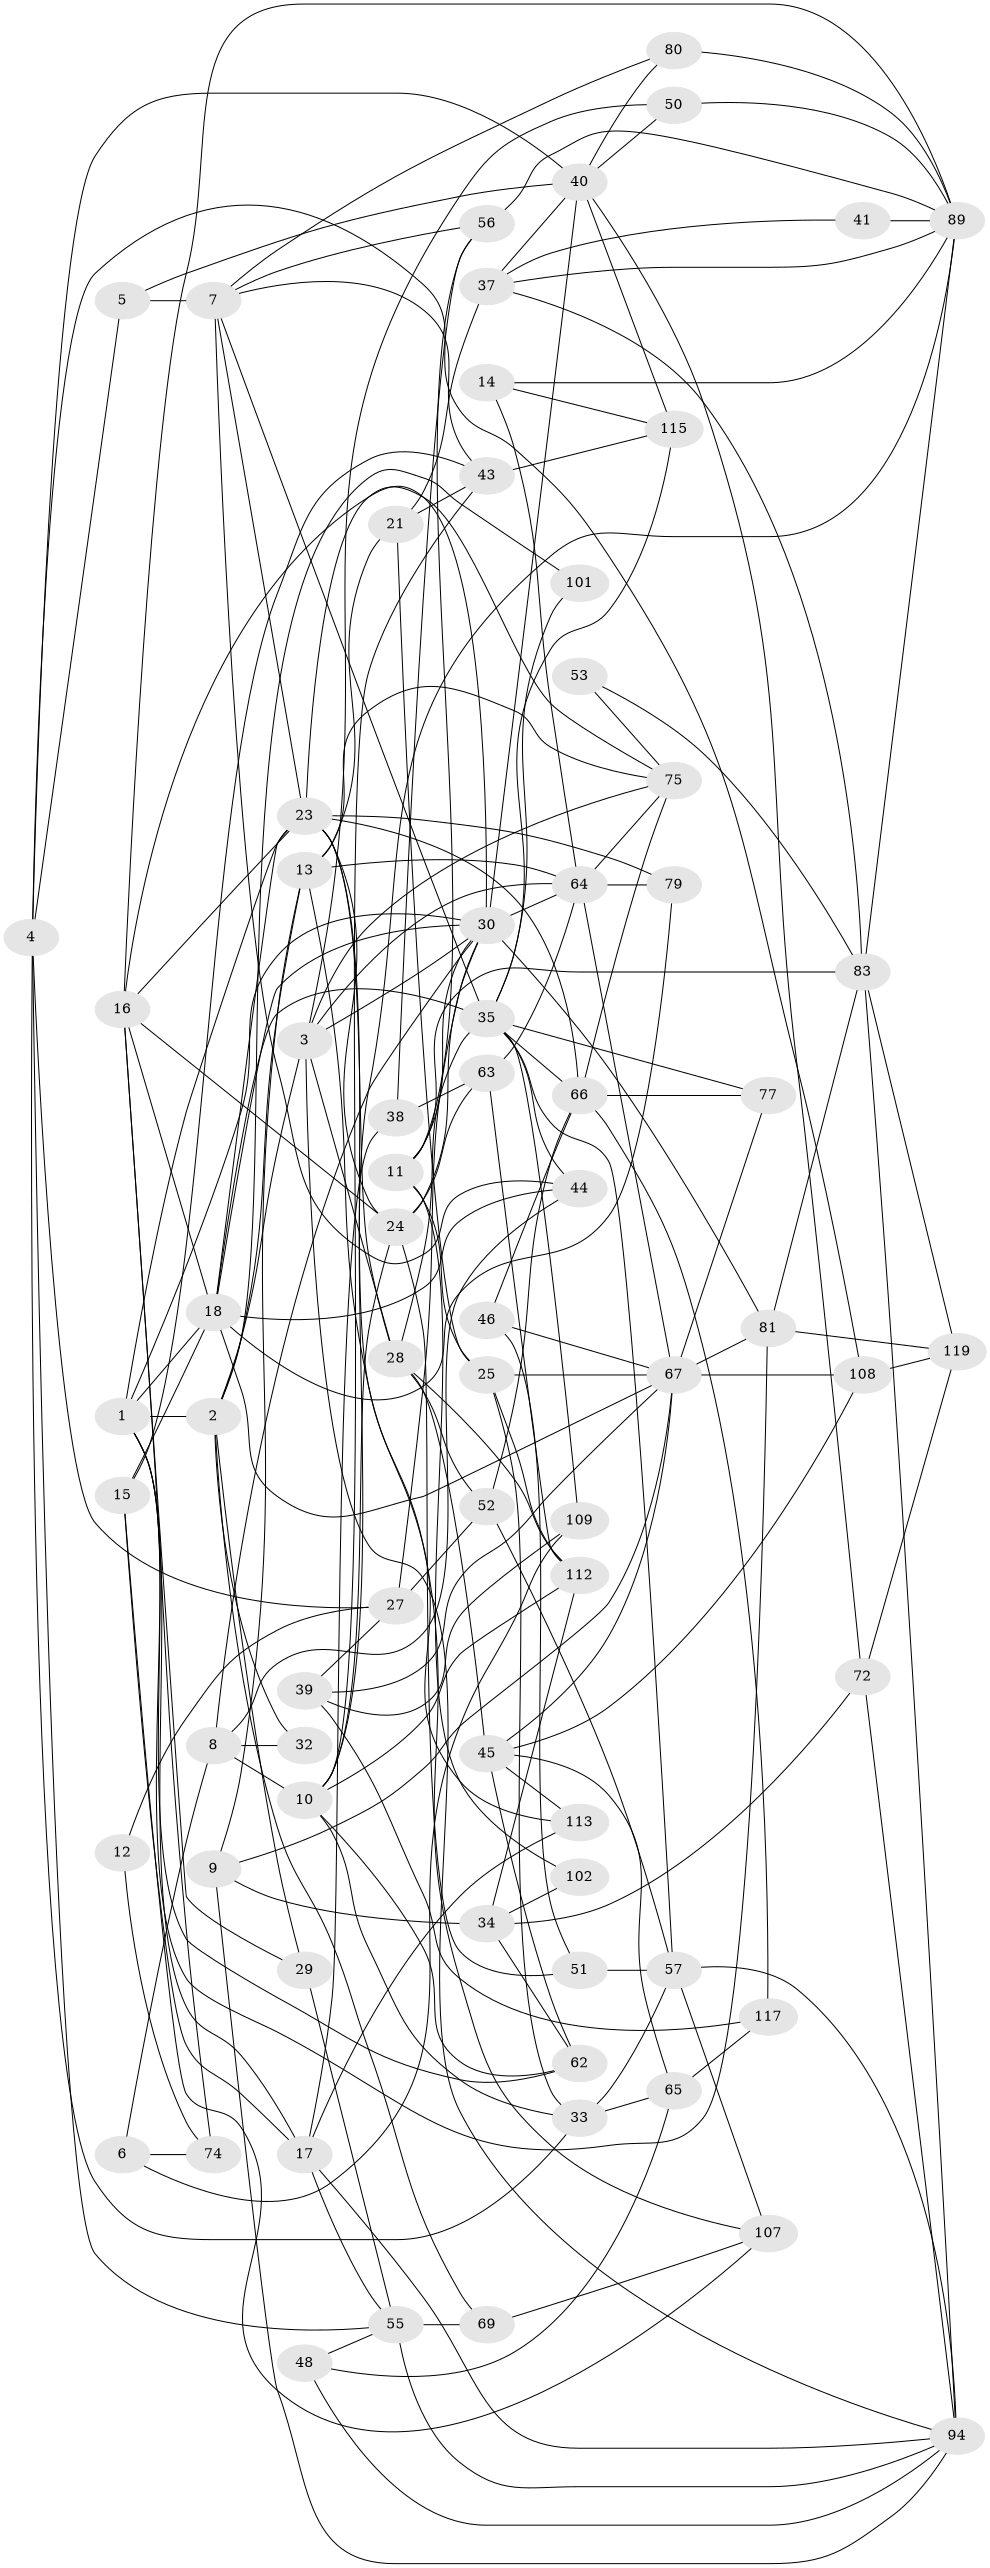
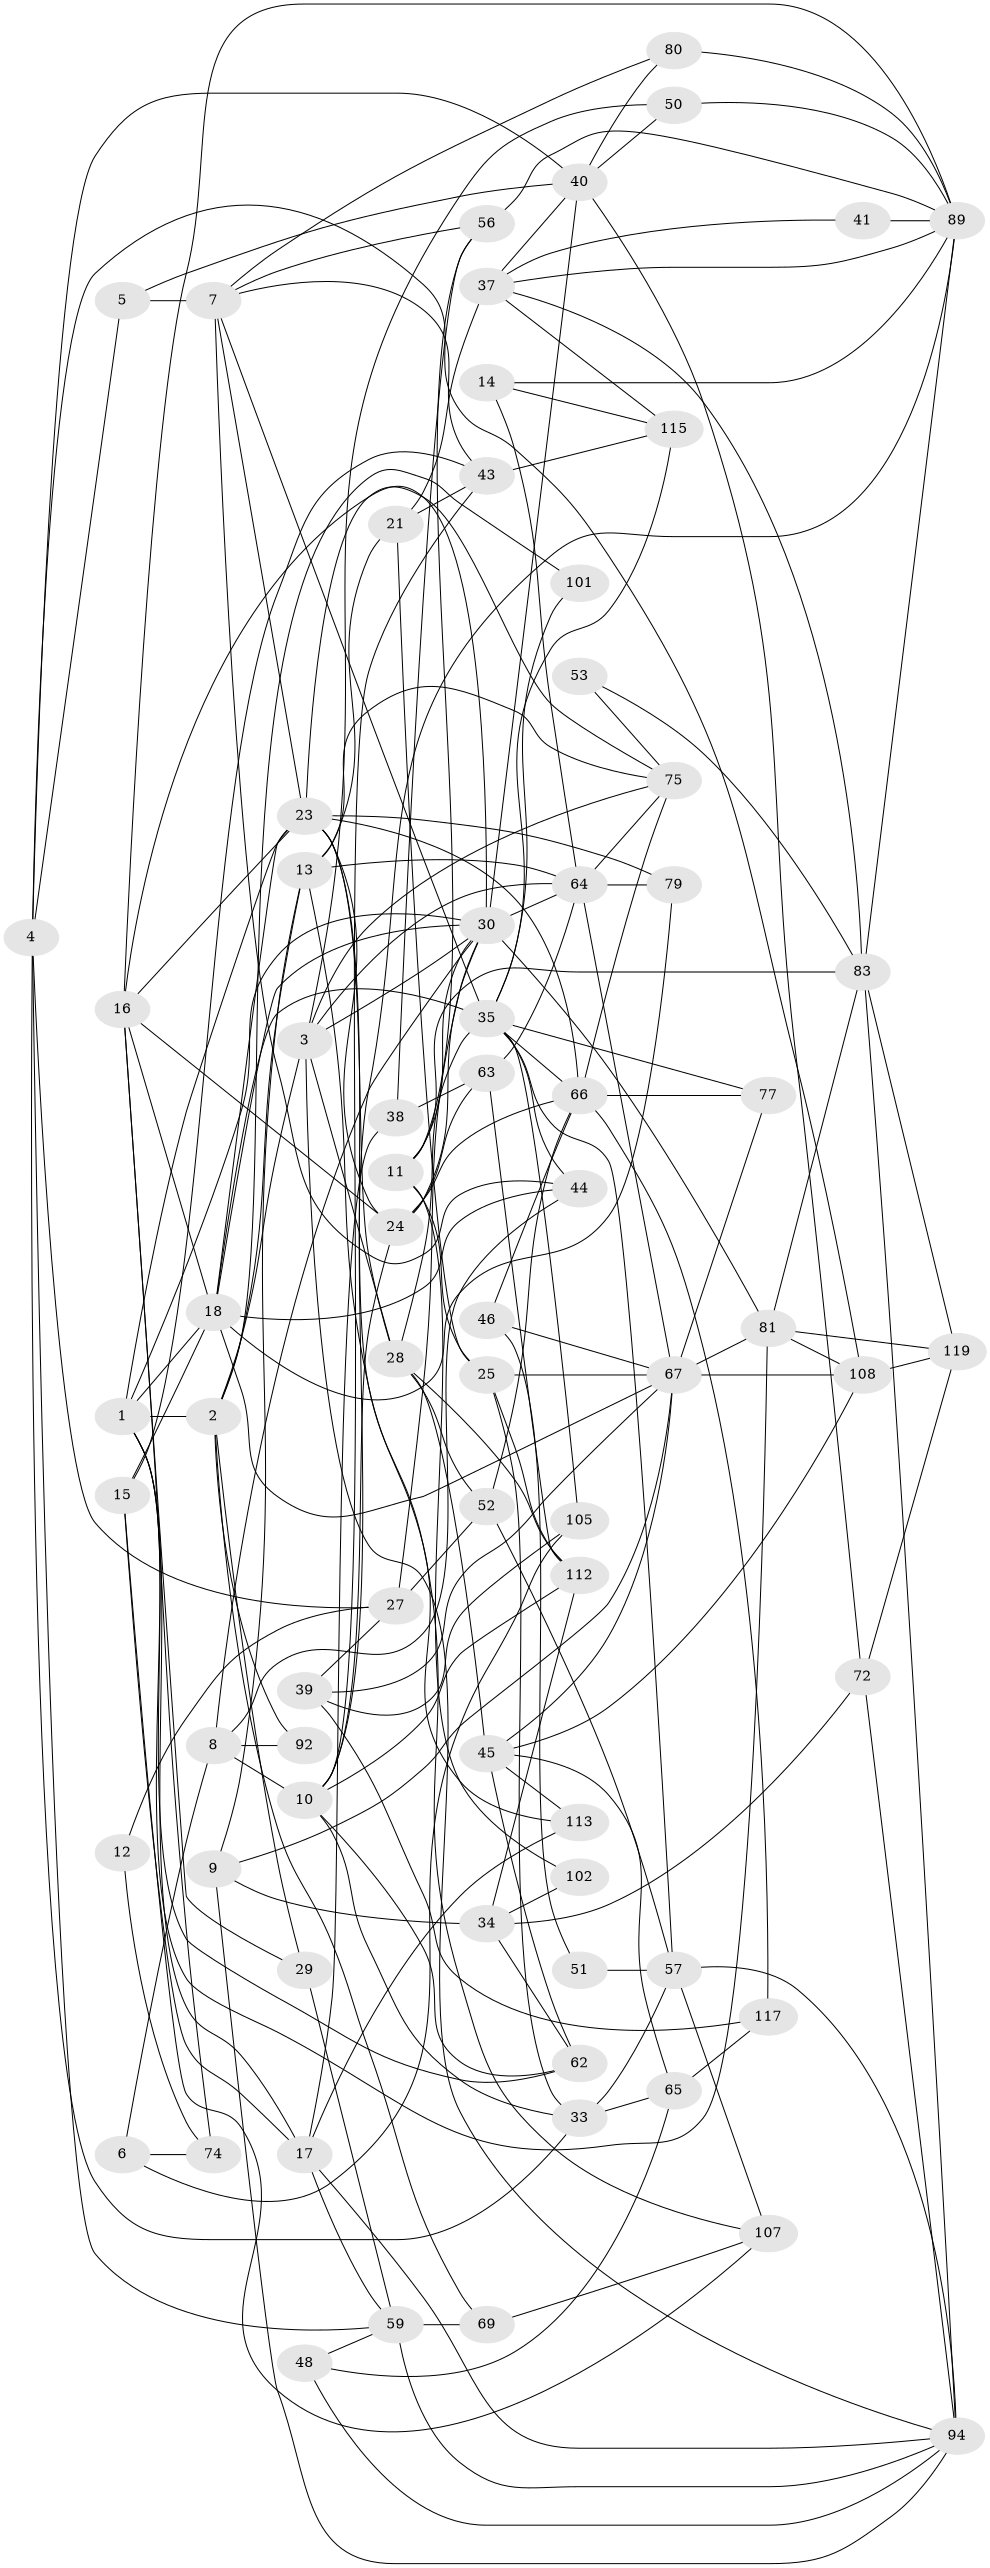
(627, 306) -> (580, 358)
none -> (815, 1351)
(580, 1521) -> (580, 1521)
(427, 1527) -> (468, 1138)
(305, 1746) -> (305, 1746)
(396, 2325) -> (396, 2325)
